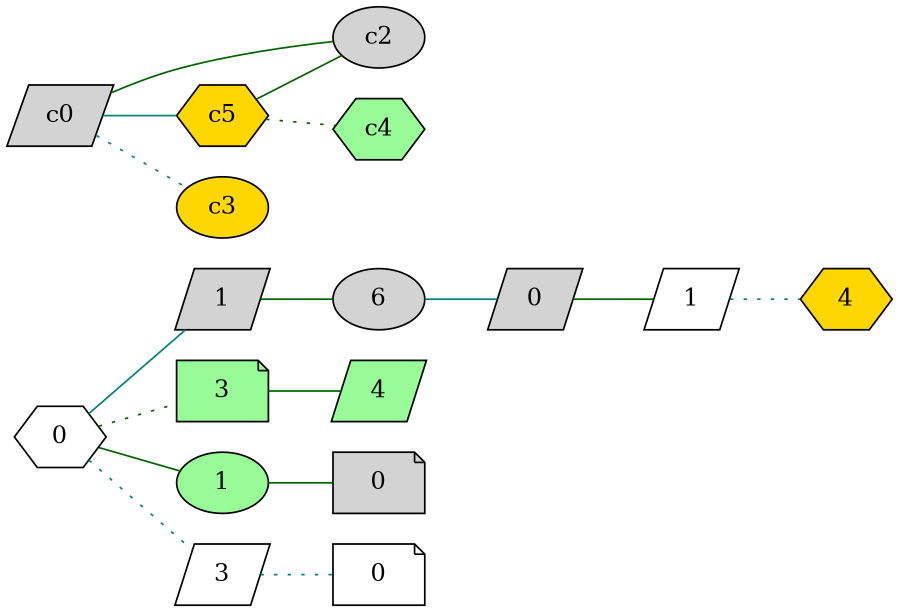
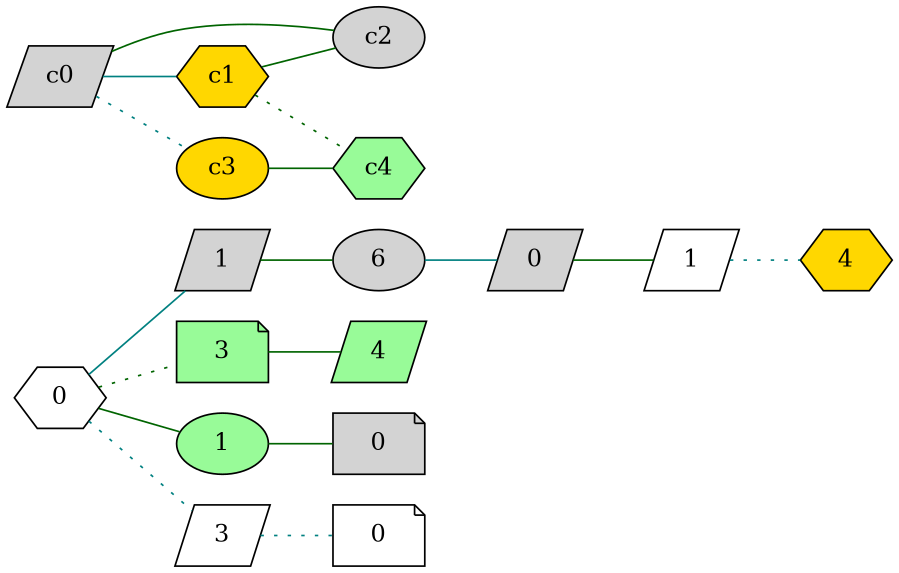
(223, 116) -> (223, 77)
none -> (300, 168)
